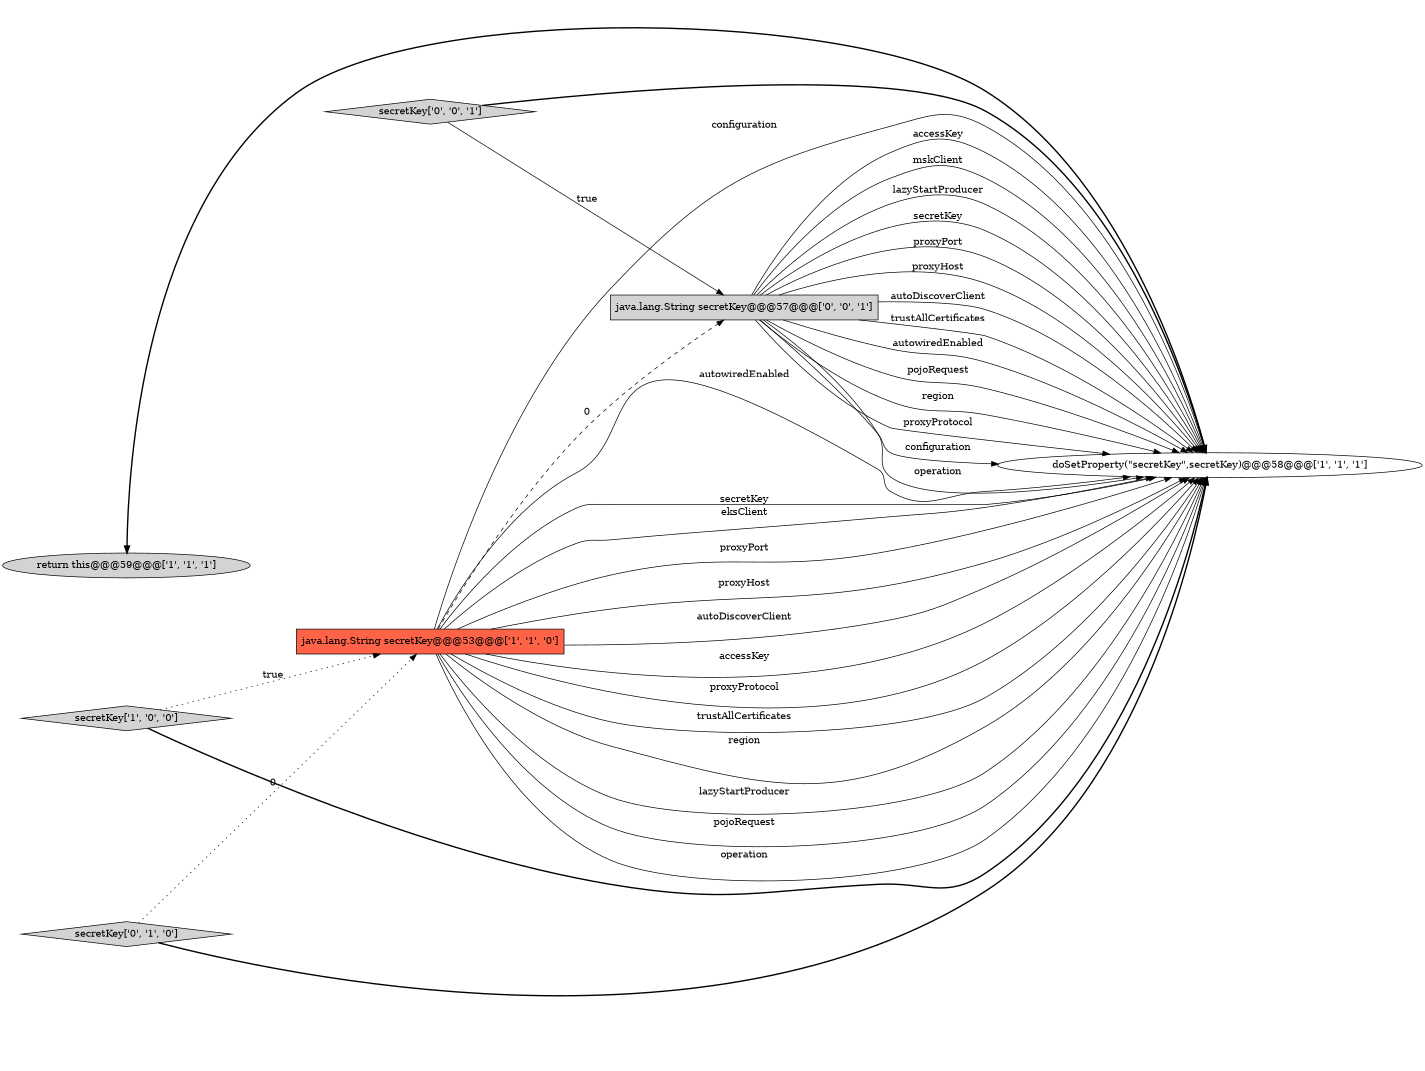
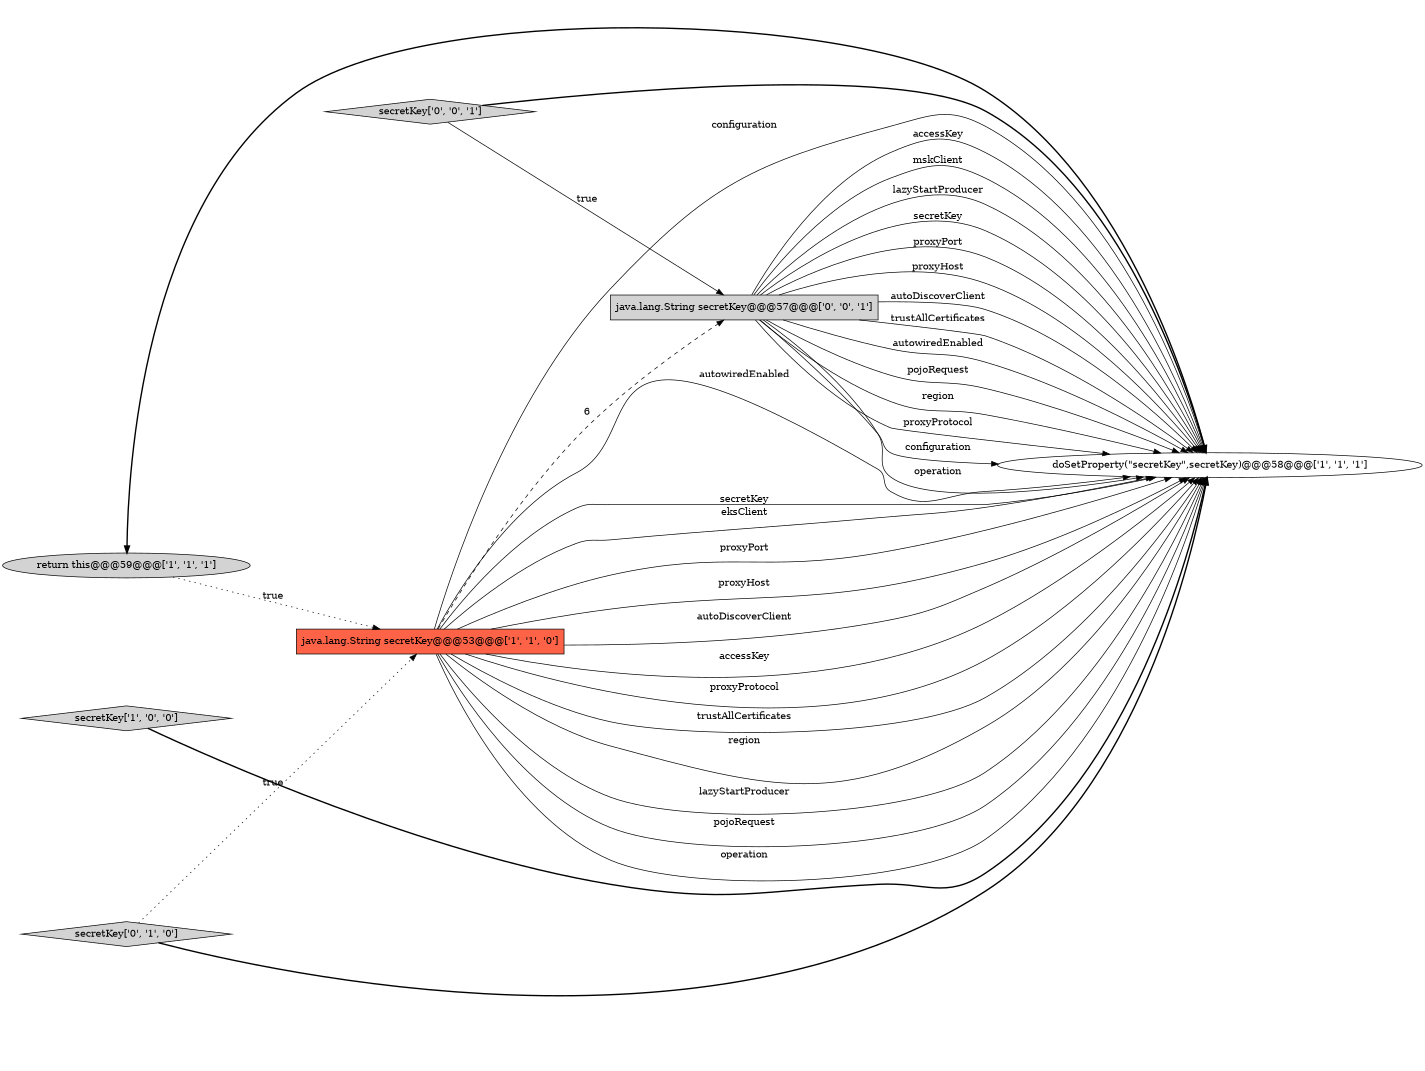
(587, 412) -> (587, 412)
(267, 683) -> (273, 602)
(273, 783) -> (273, 783)
